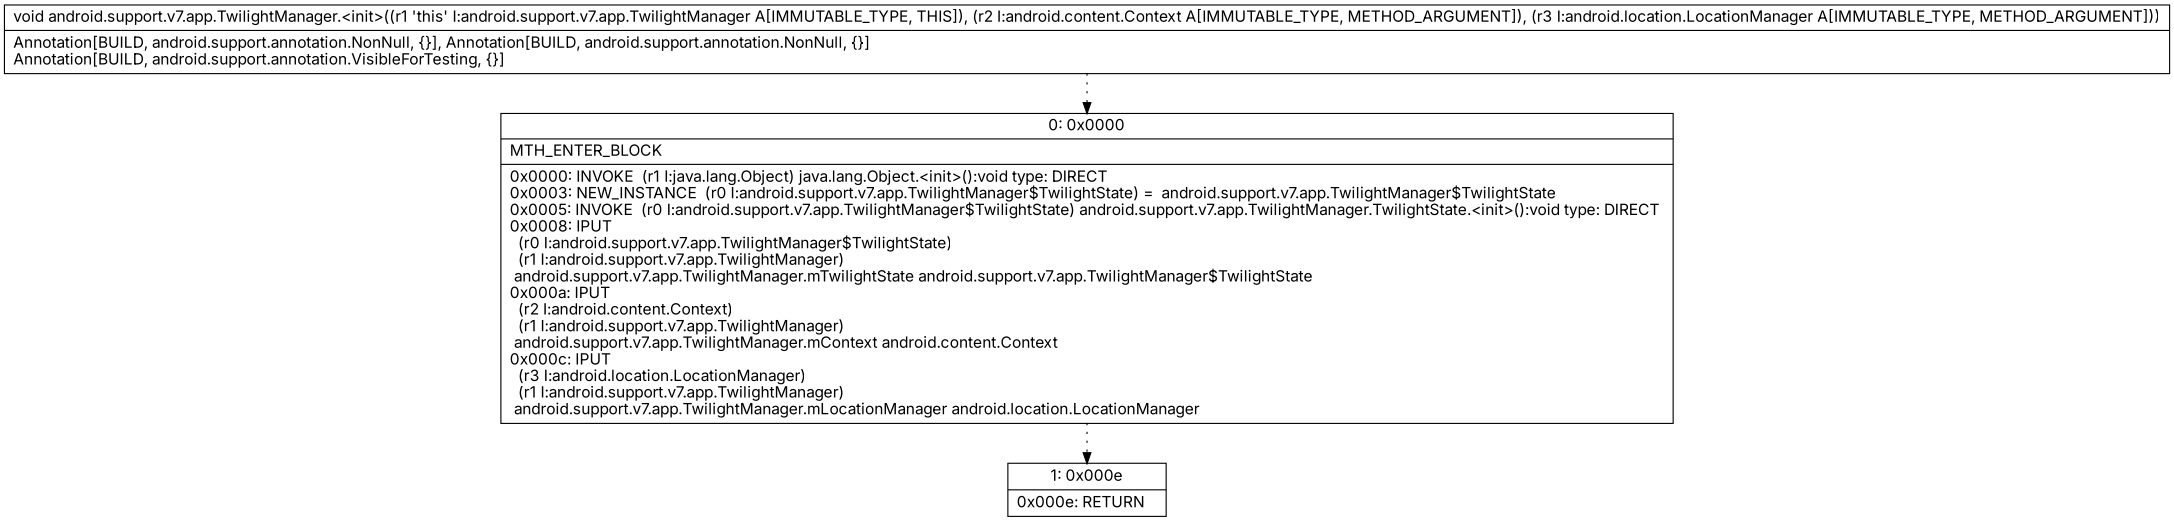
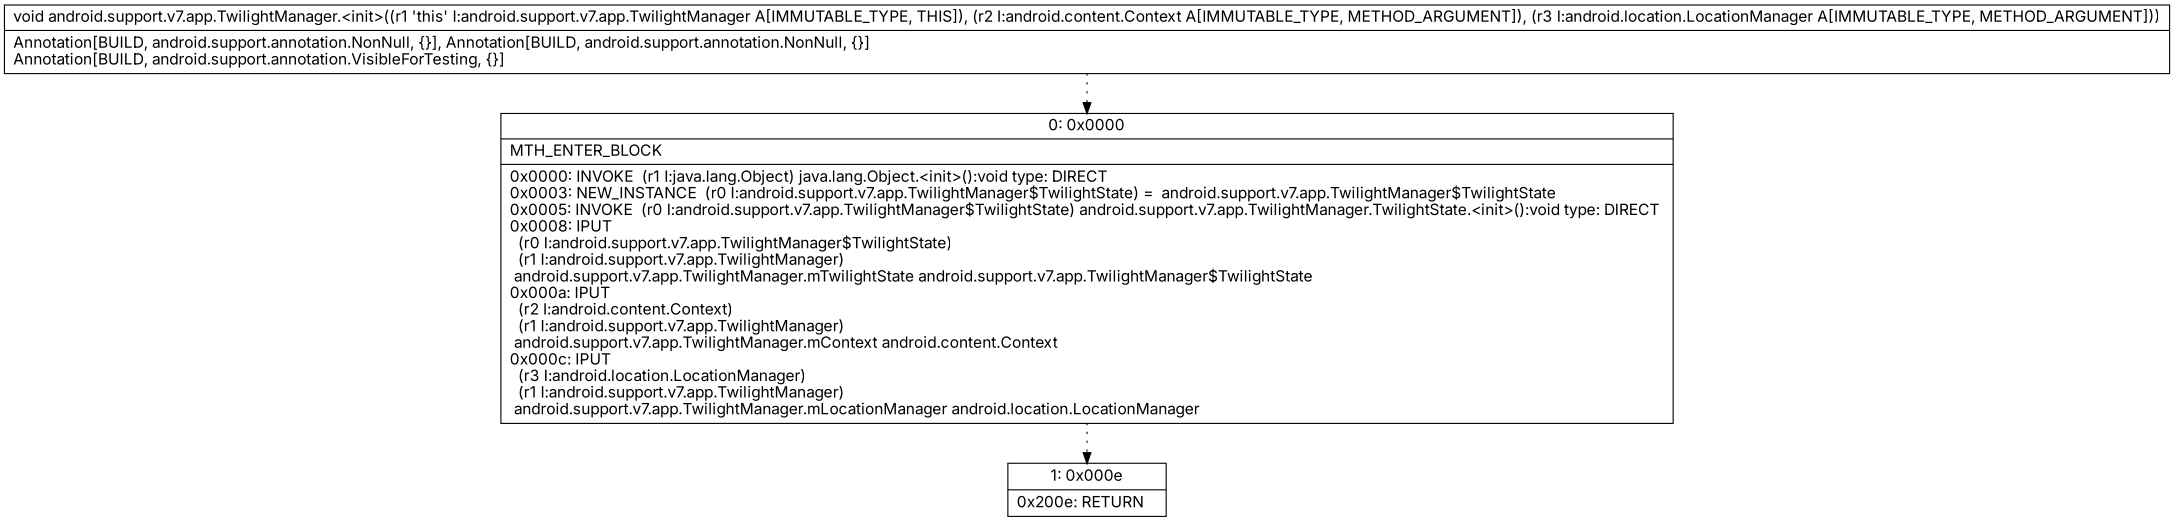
(1087, 503) -> (1087, 503)
